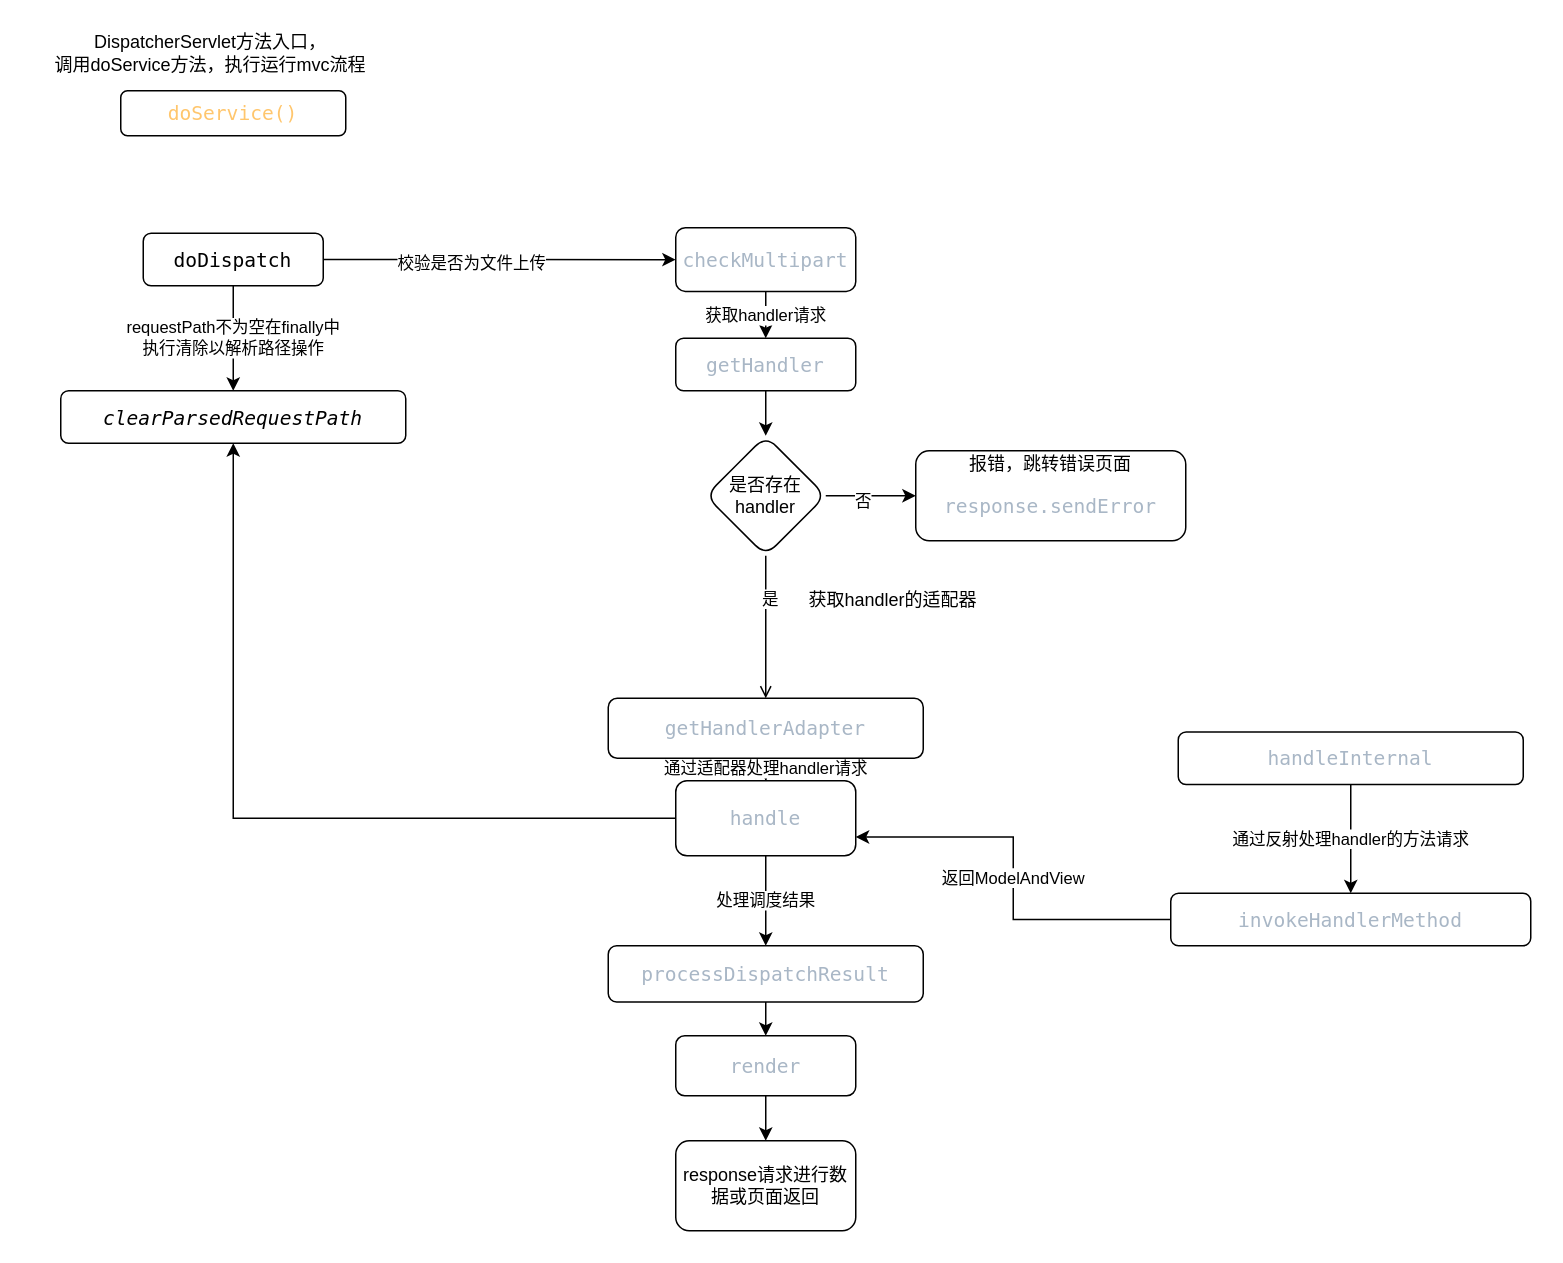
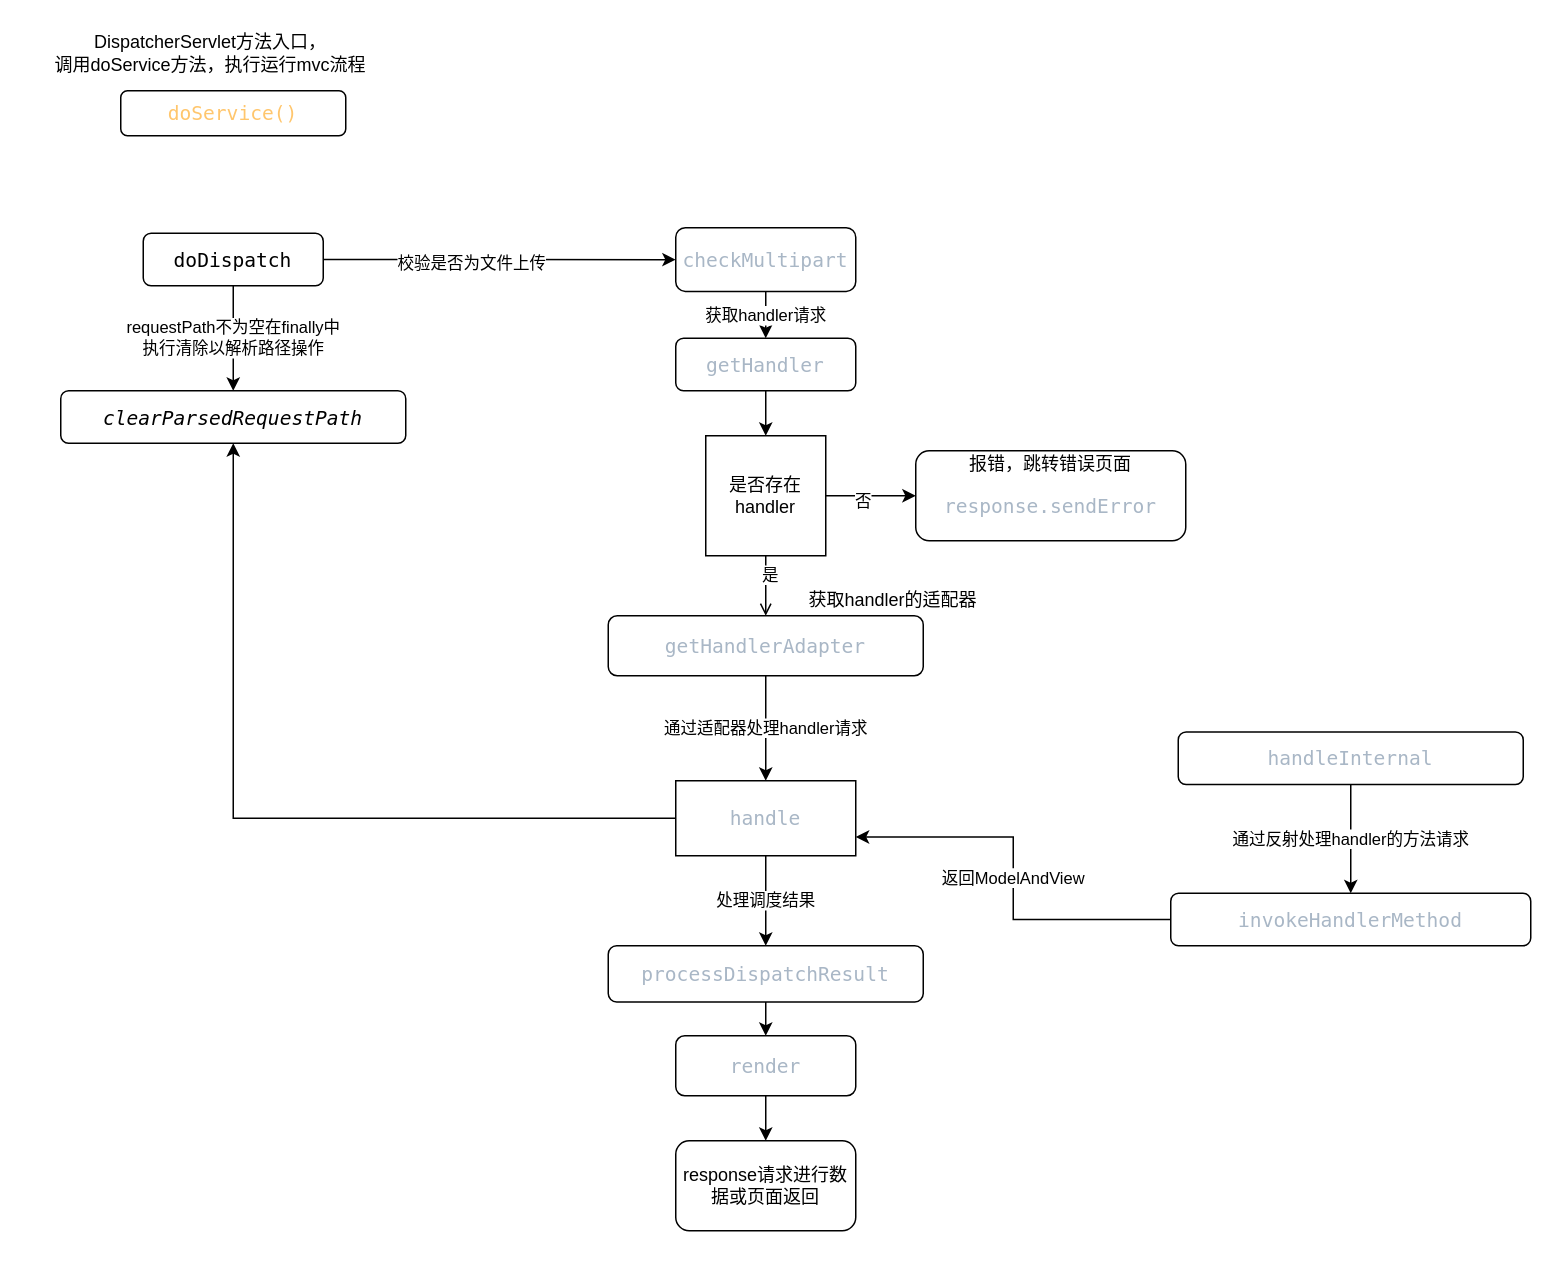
(766, 496) -> (766, 496)
(766, 728) -> (766, 646)
(766, 818) -> (766, 818)
